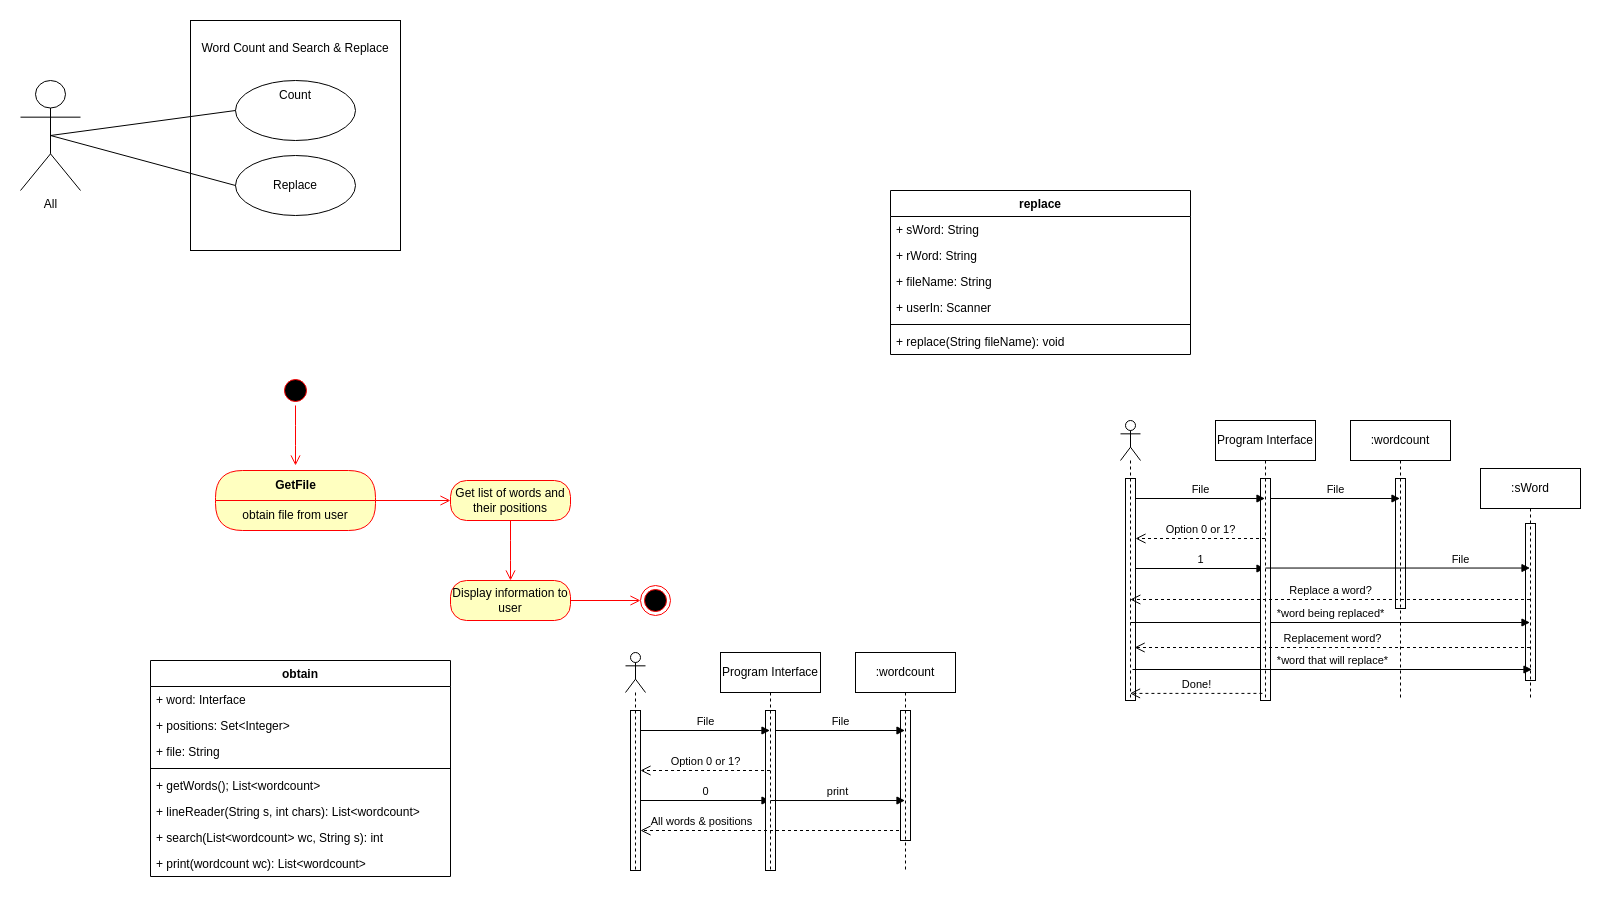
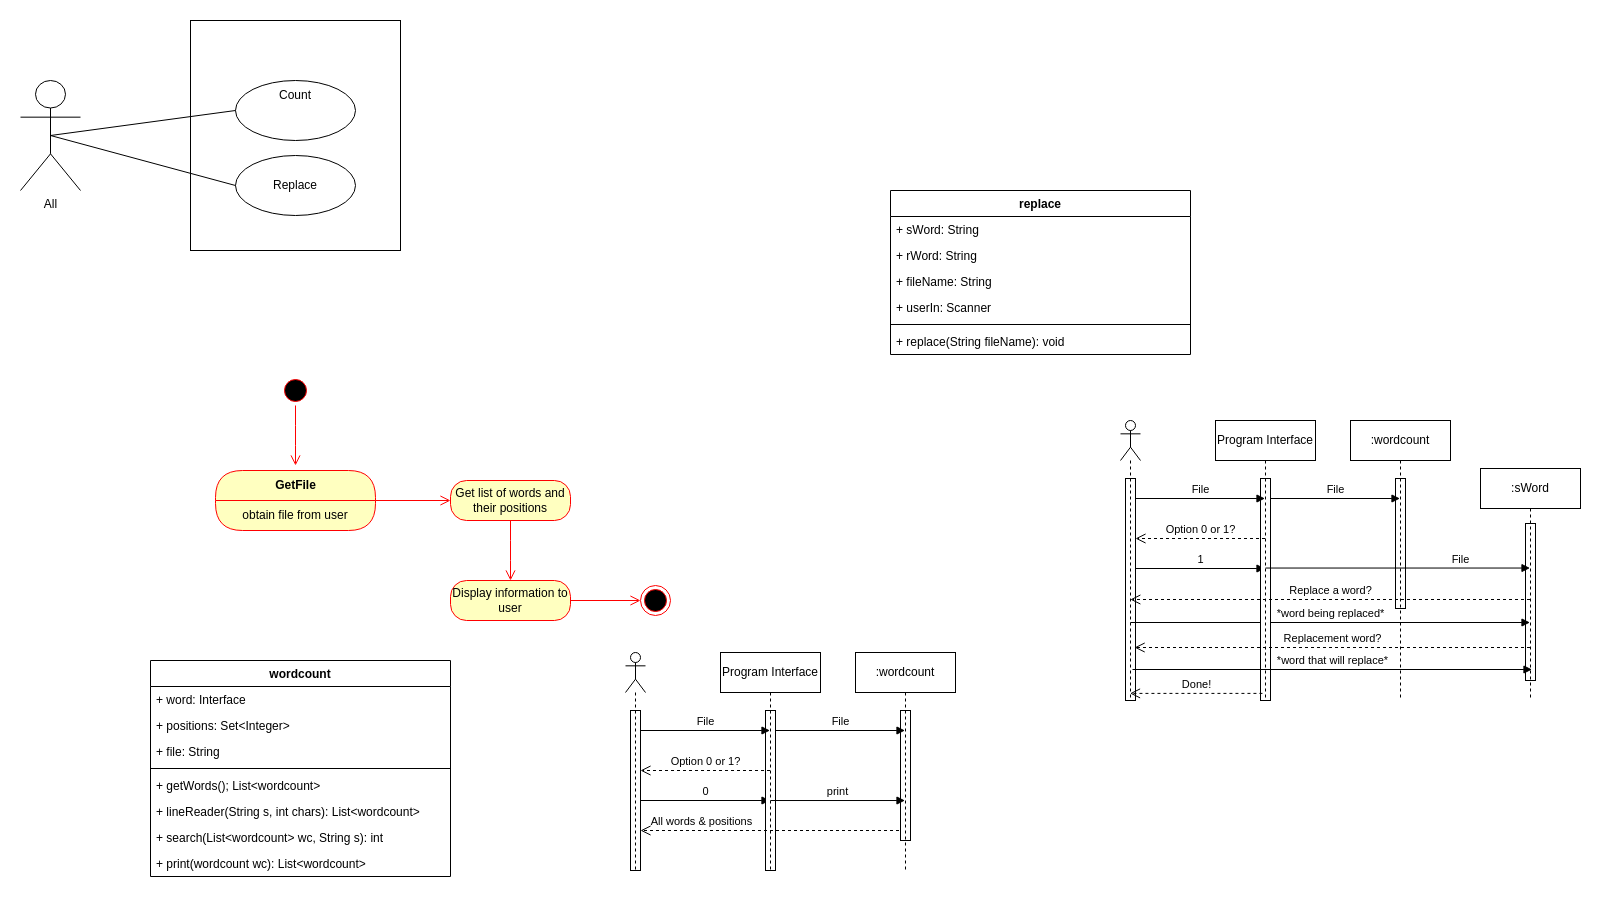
(296, 41) -> none
(300, 674) -> (300, 674)
